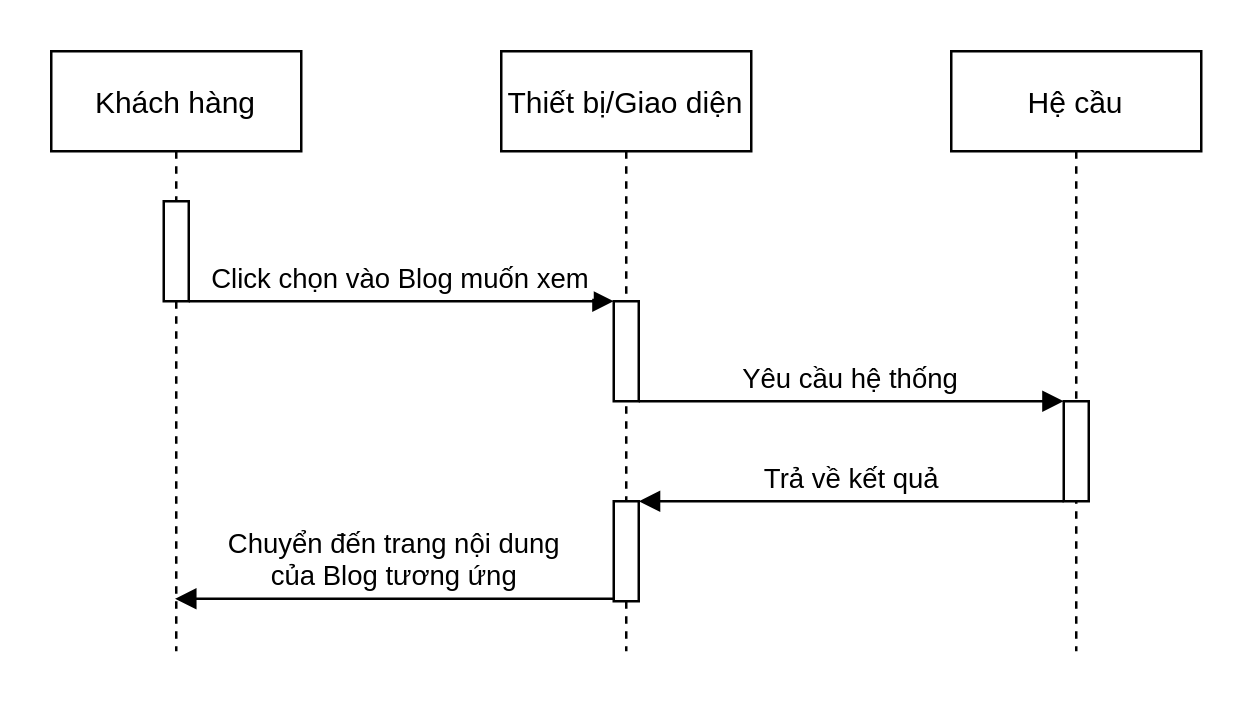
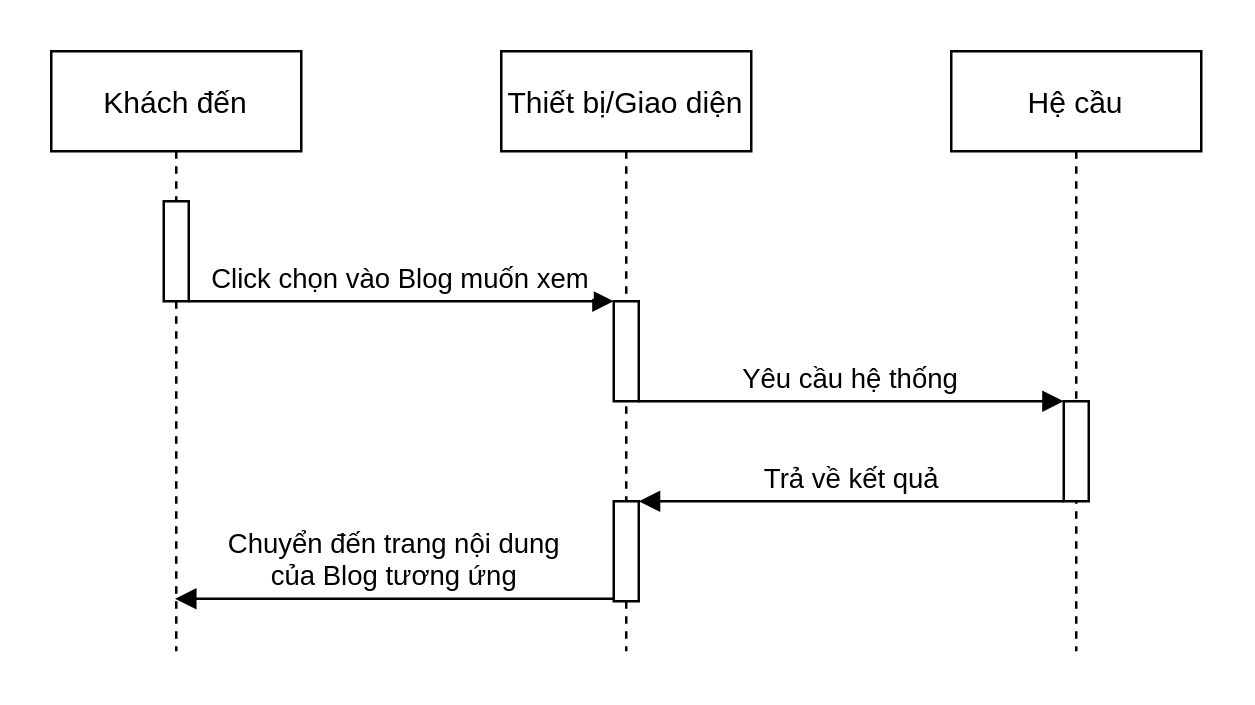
(175, 103) -> (175, 103)
